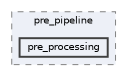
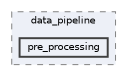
(64, 21) -> (64, 21)
